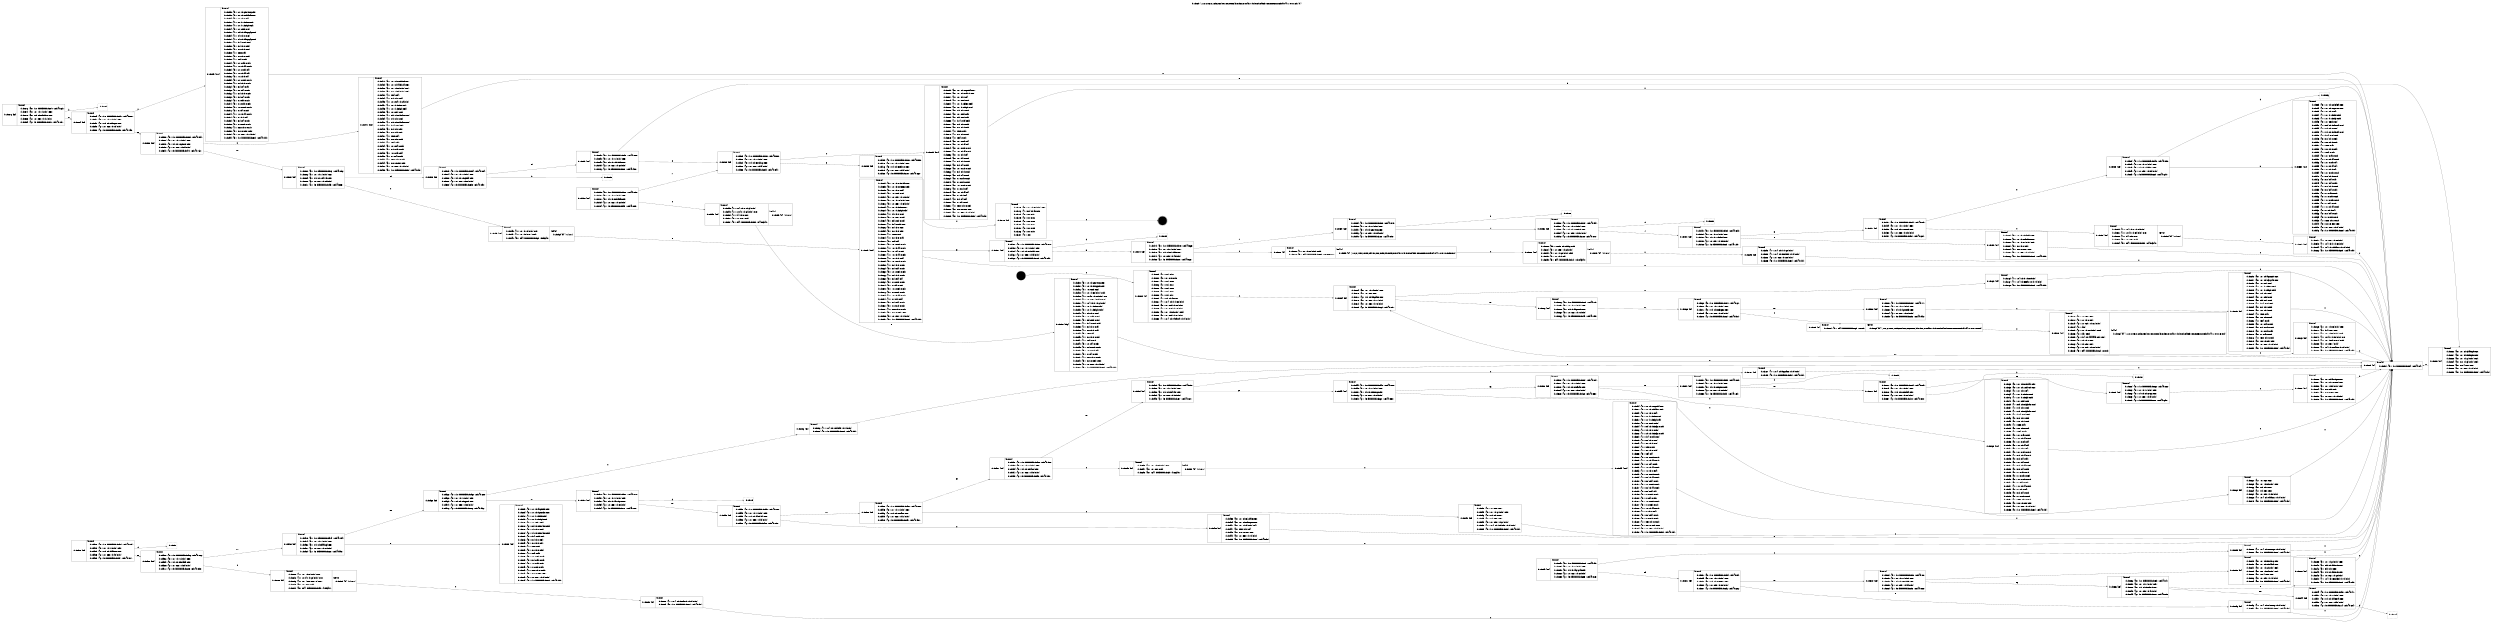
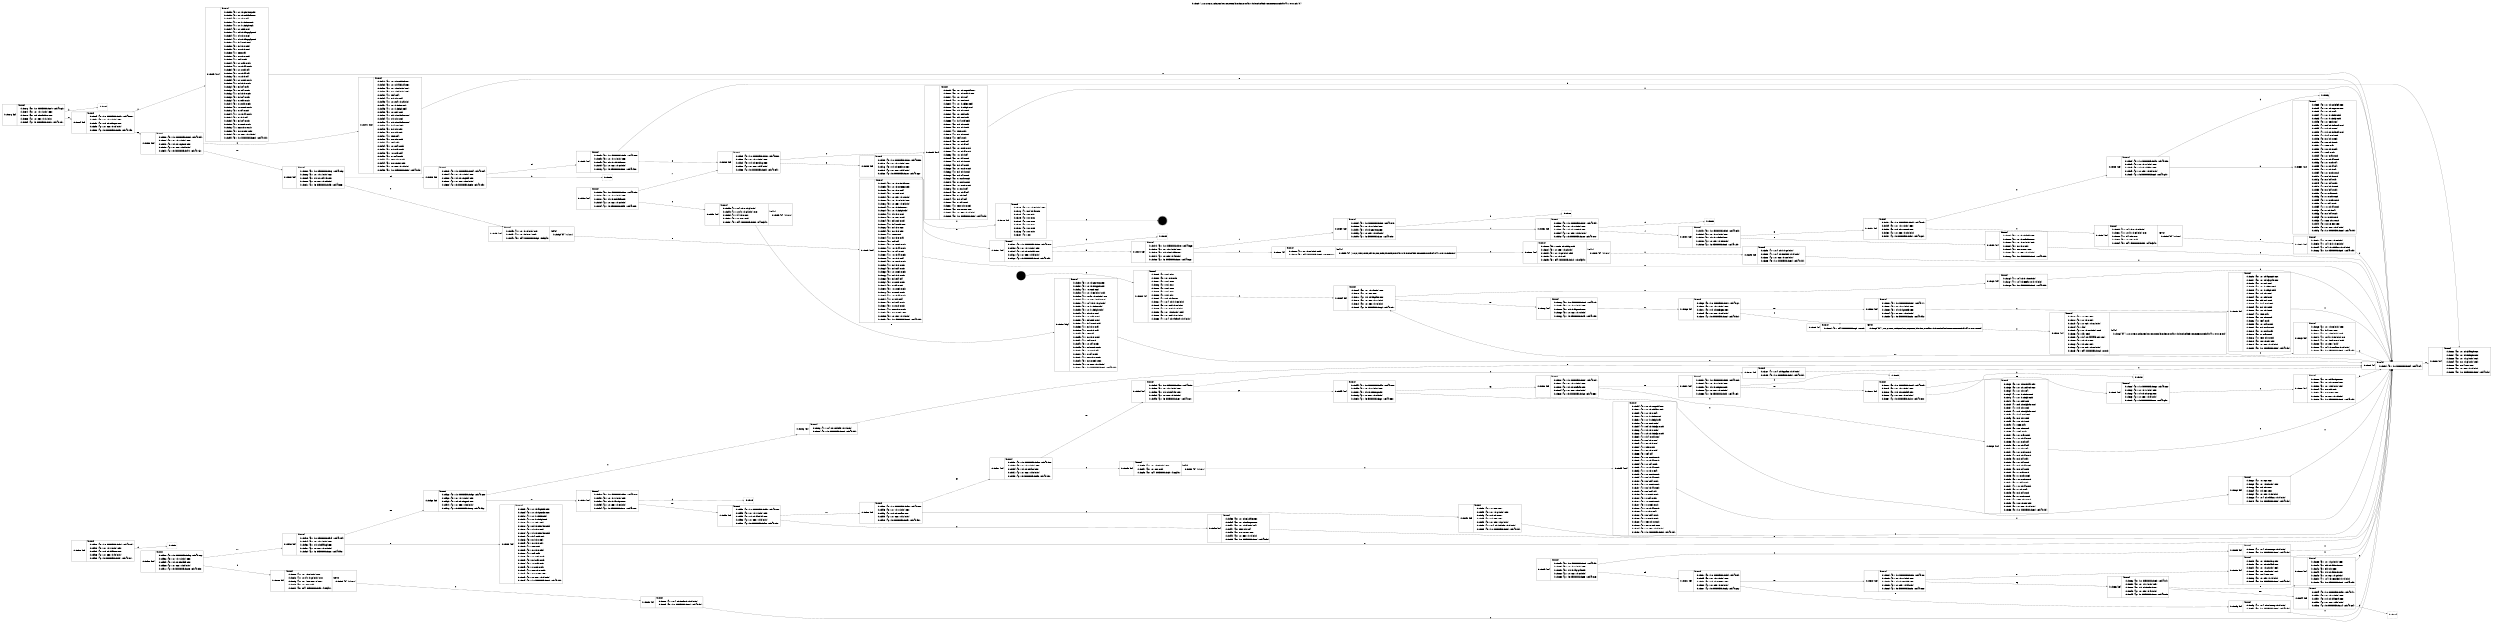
(956, 251) -> (930, 235)
(2426, 365) -> (2425, 363)
(137, 556) -> none
